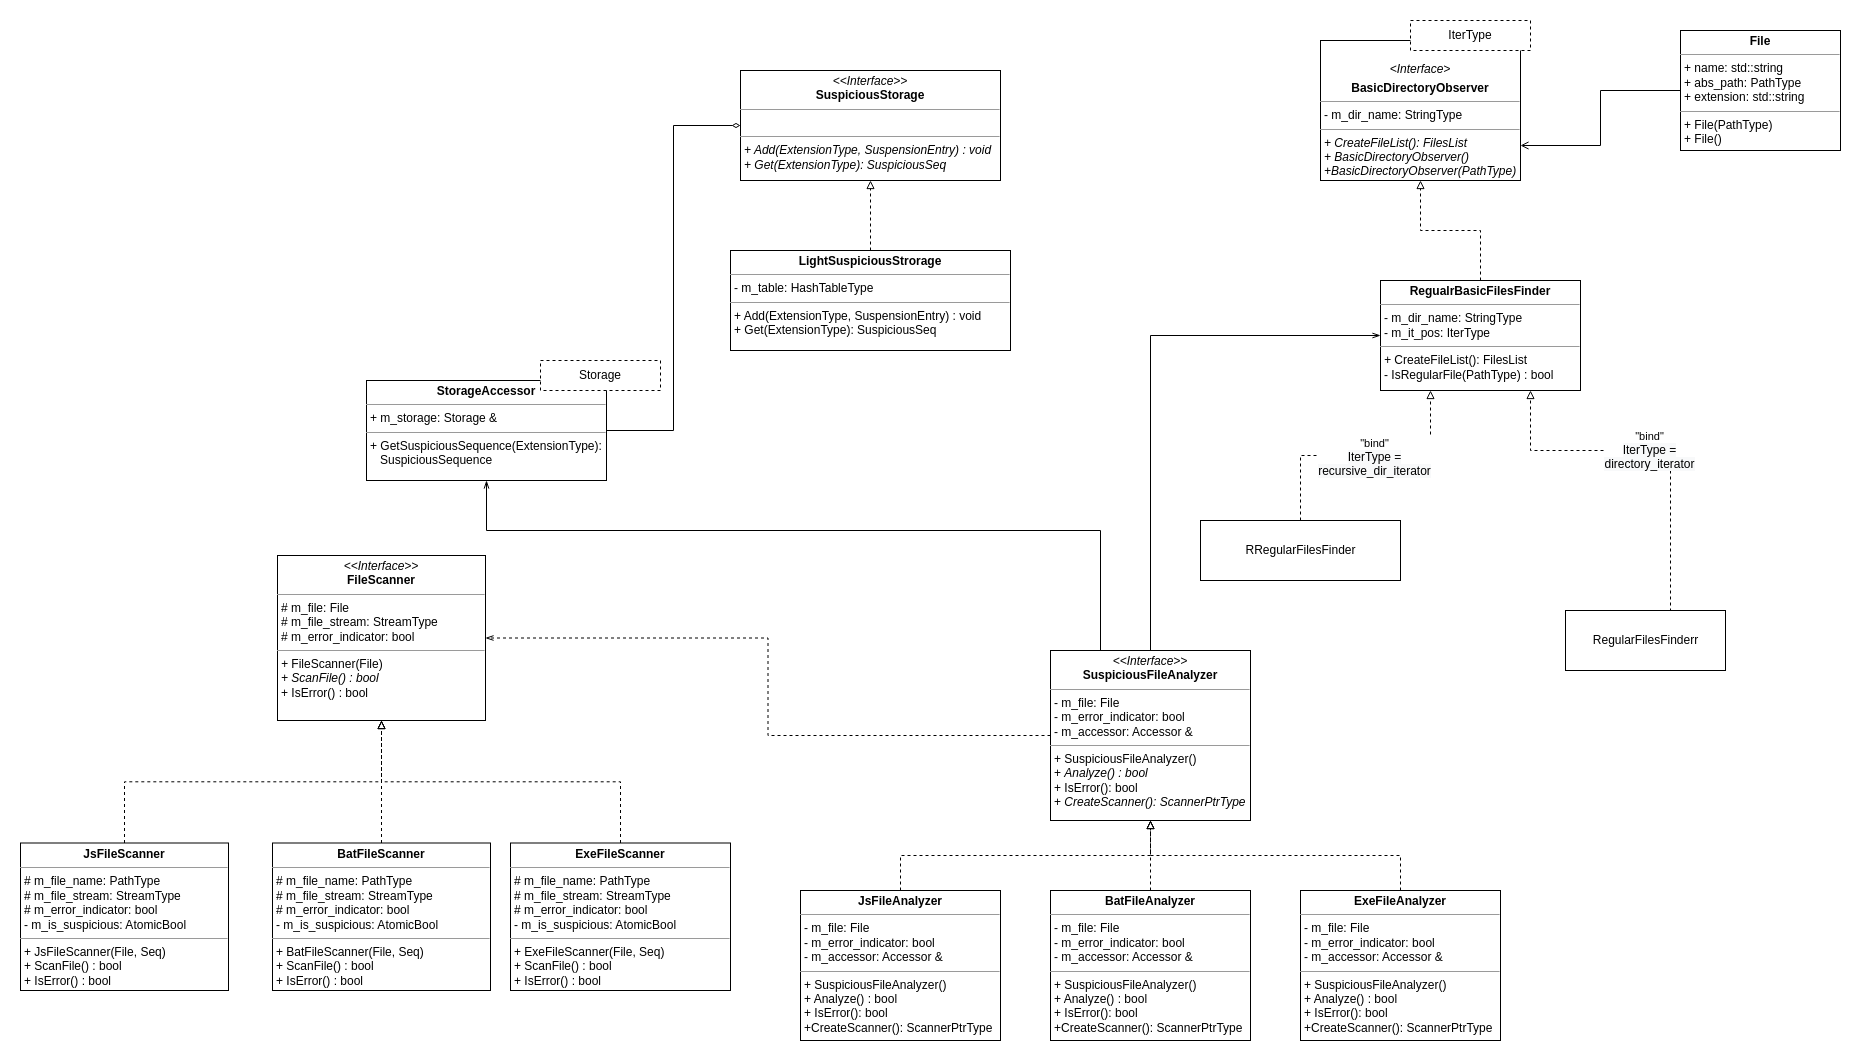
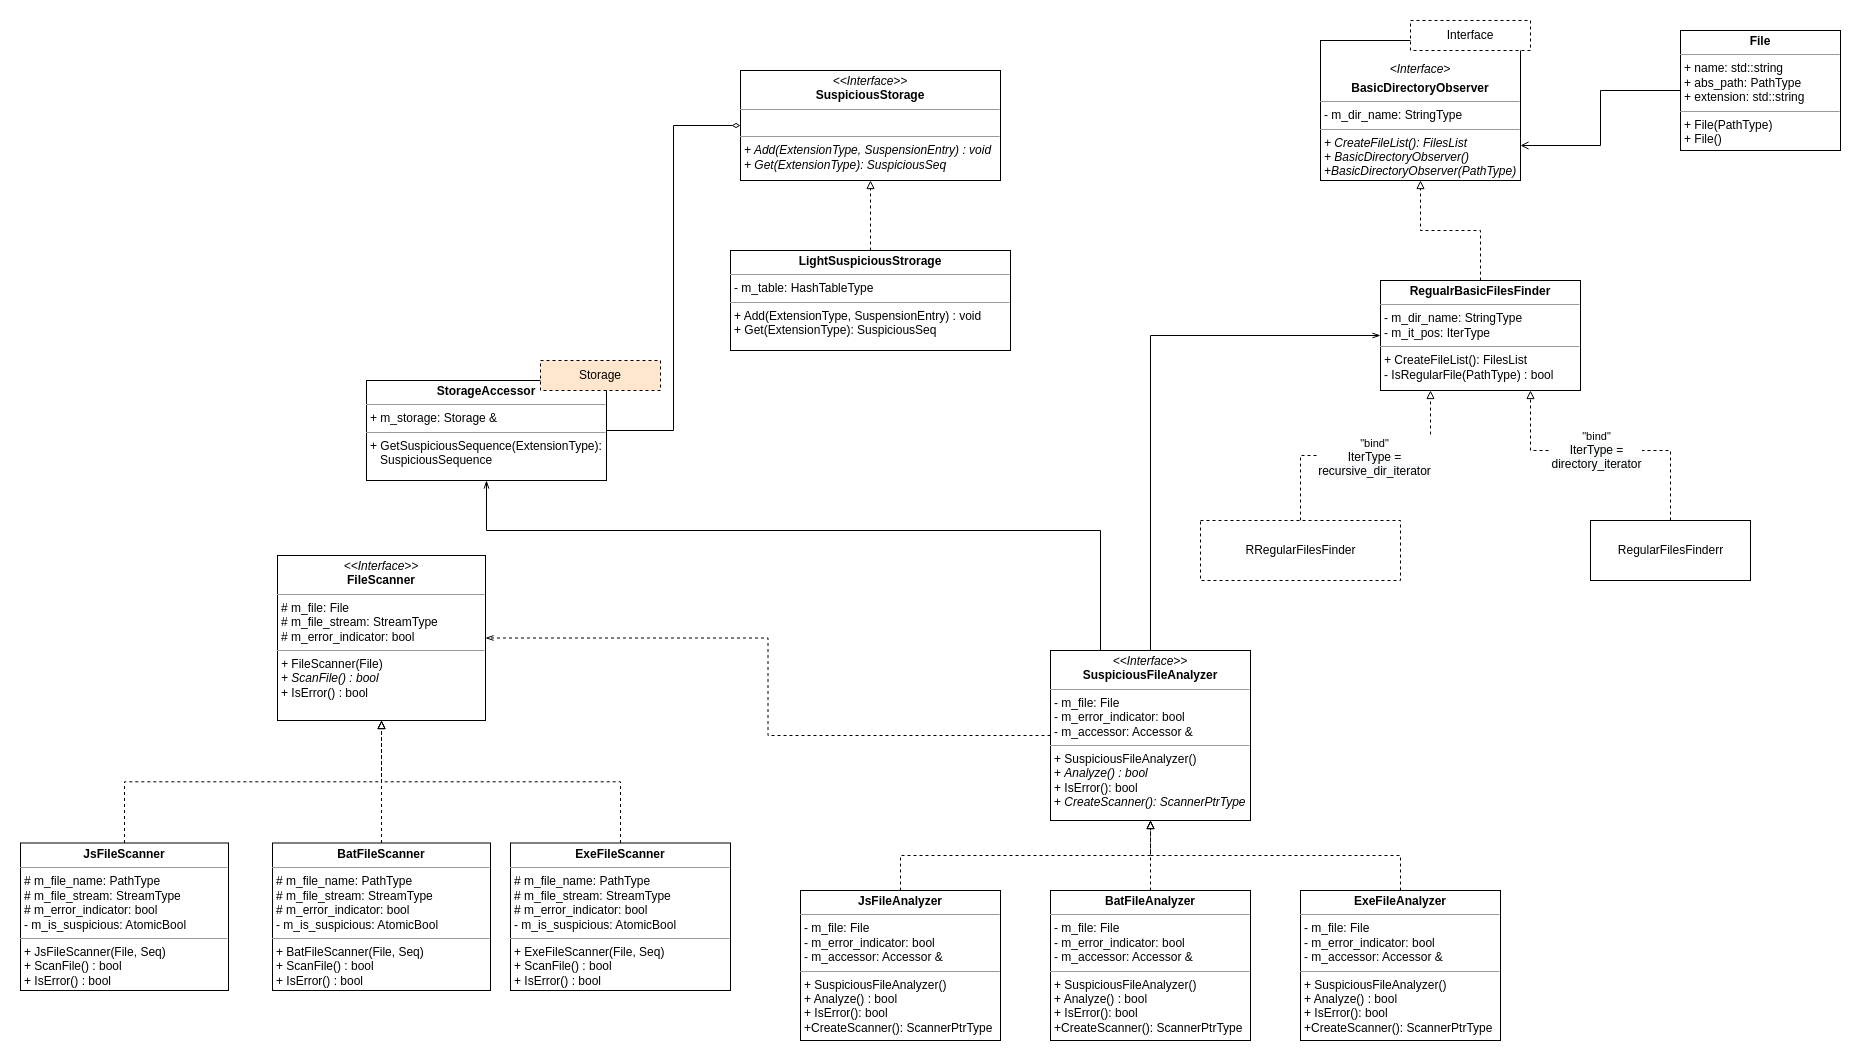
(1471, 36) -> (1471, 36)
(601, 376) -> (601, 376)
(1301, 551) -> (1301, 551)
(1646, 641) -> (1671, 551)
